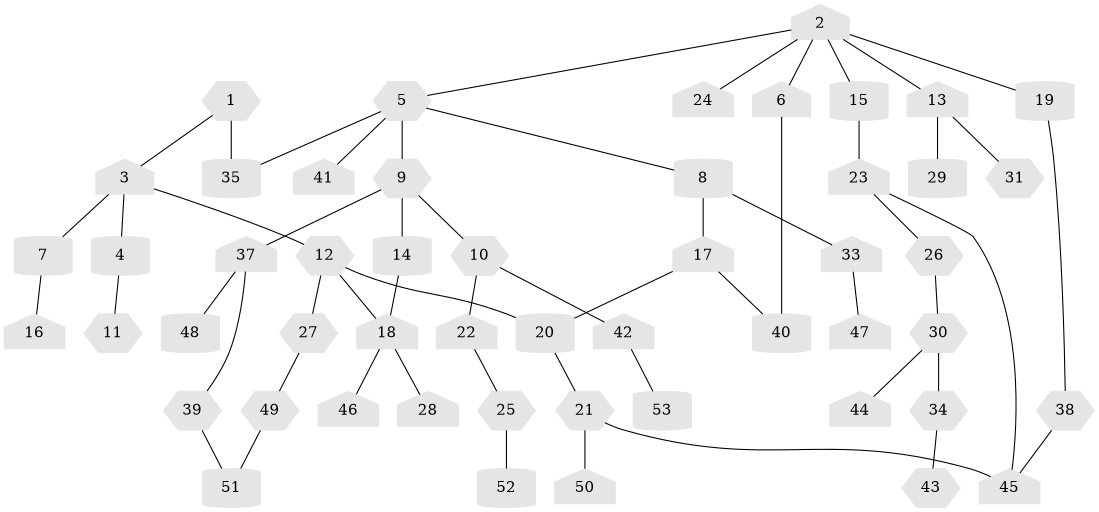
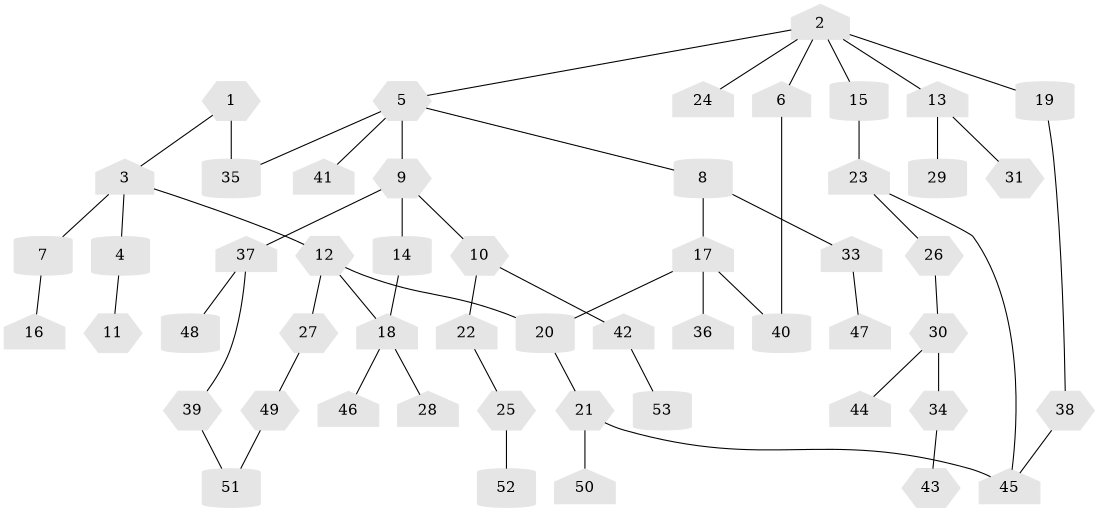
none -> (703, 333)
